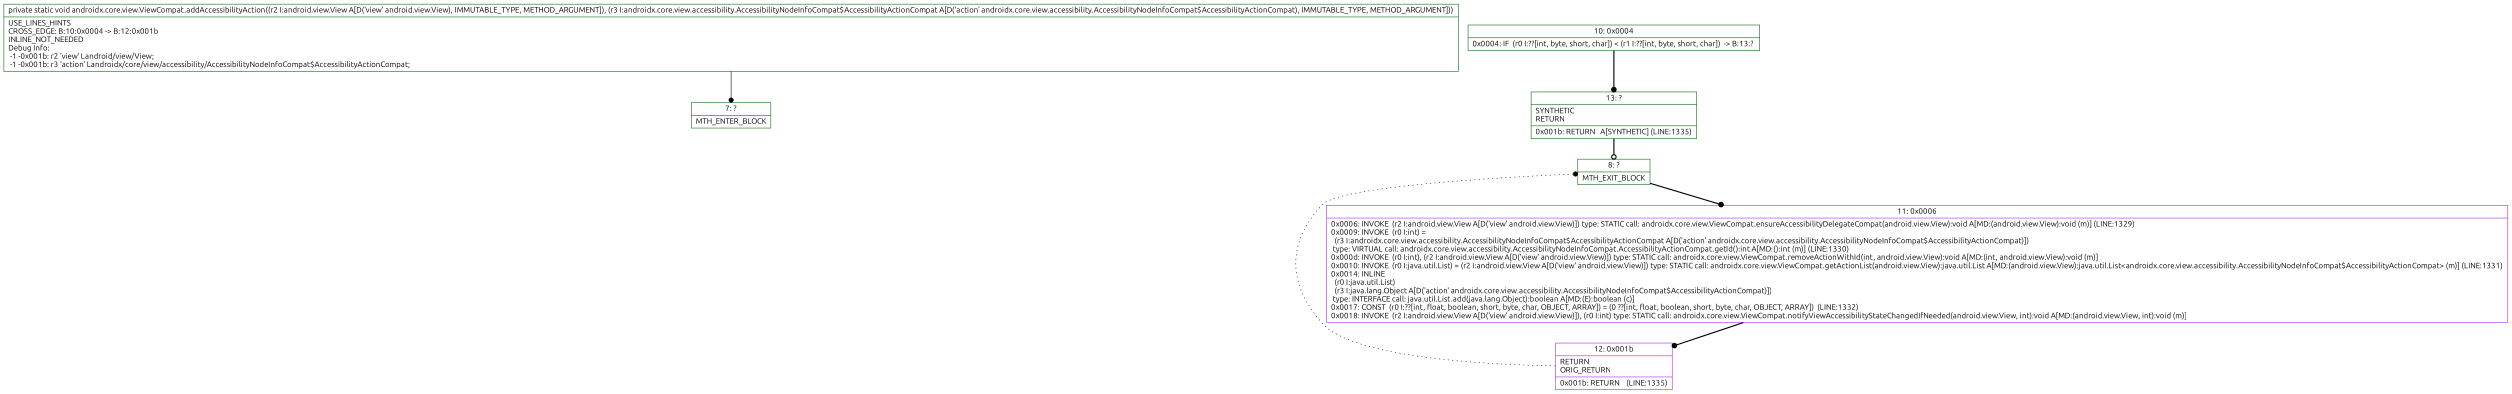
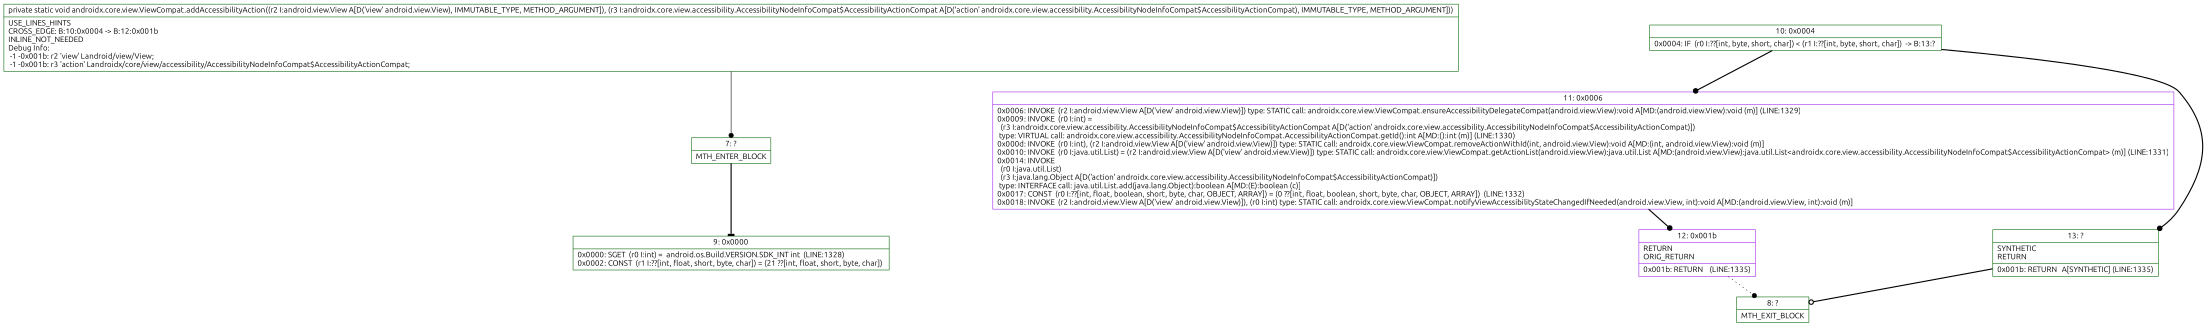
(1684, 194) -> (1735, 70)
none -> (731, 253)
(1360, 274) -> (1028, 161)
